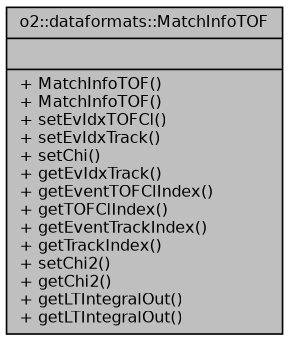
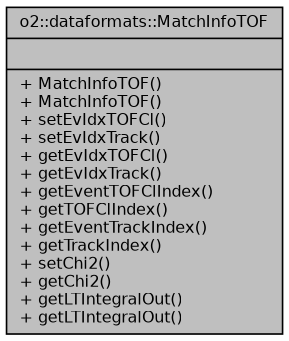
(60, 156) -> (94, 156)
